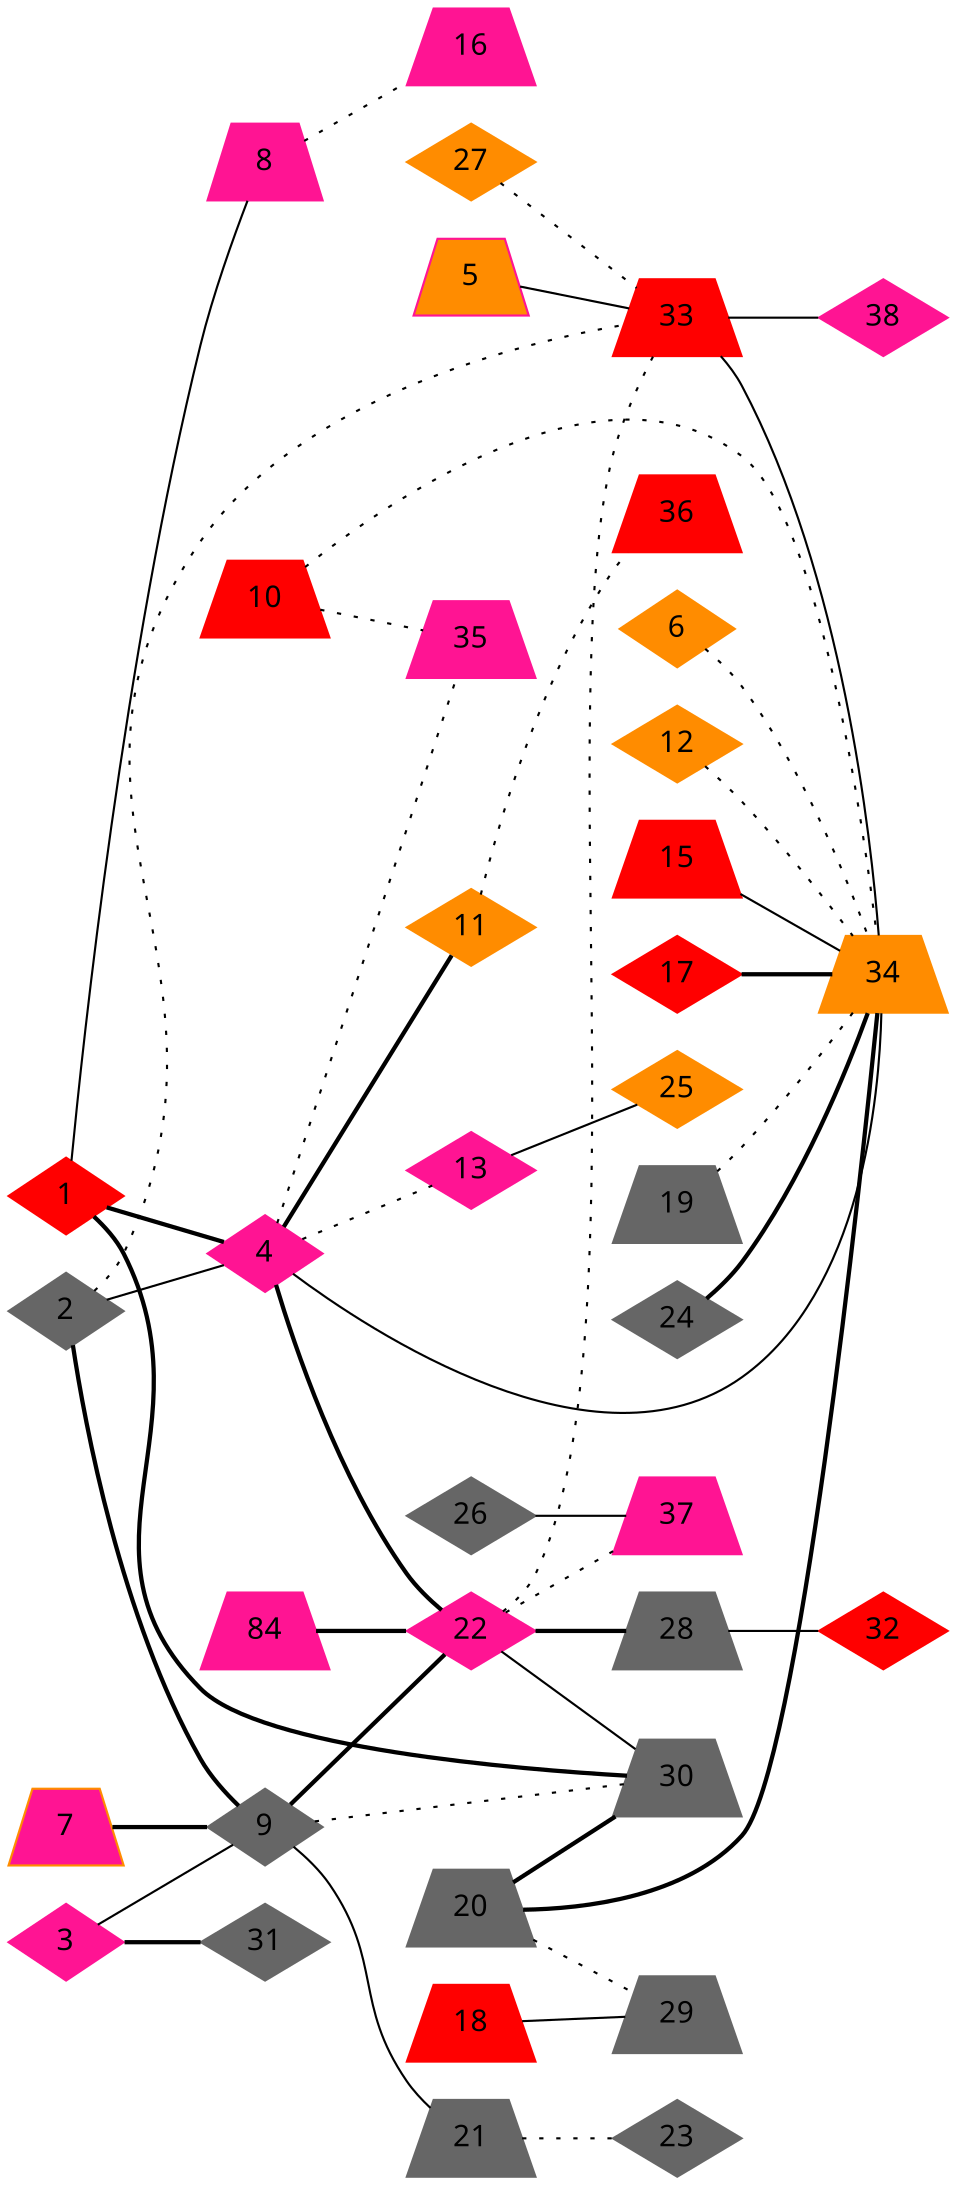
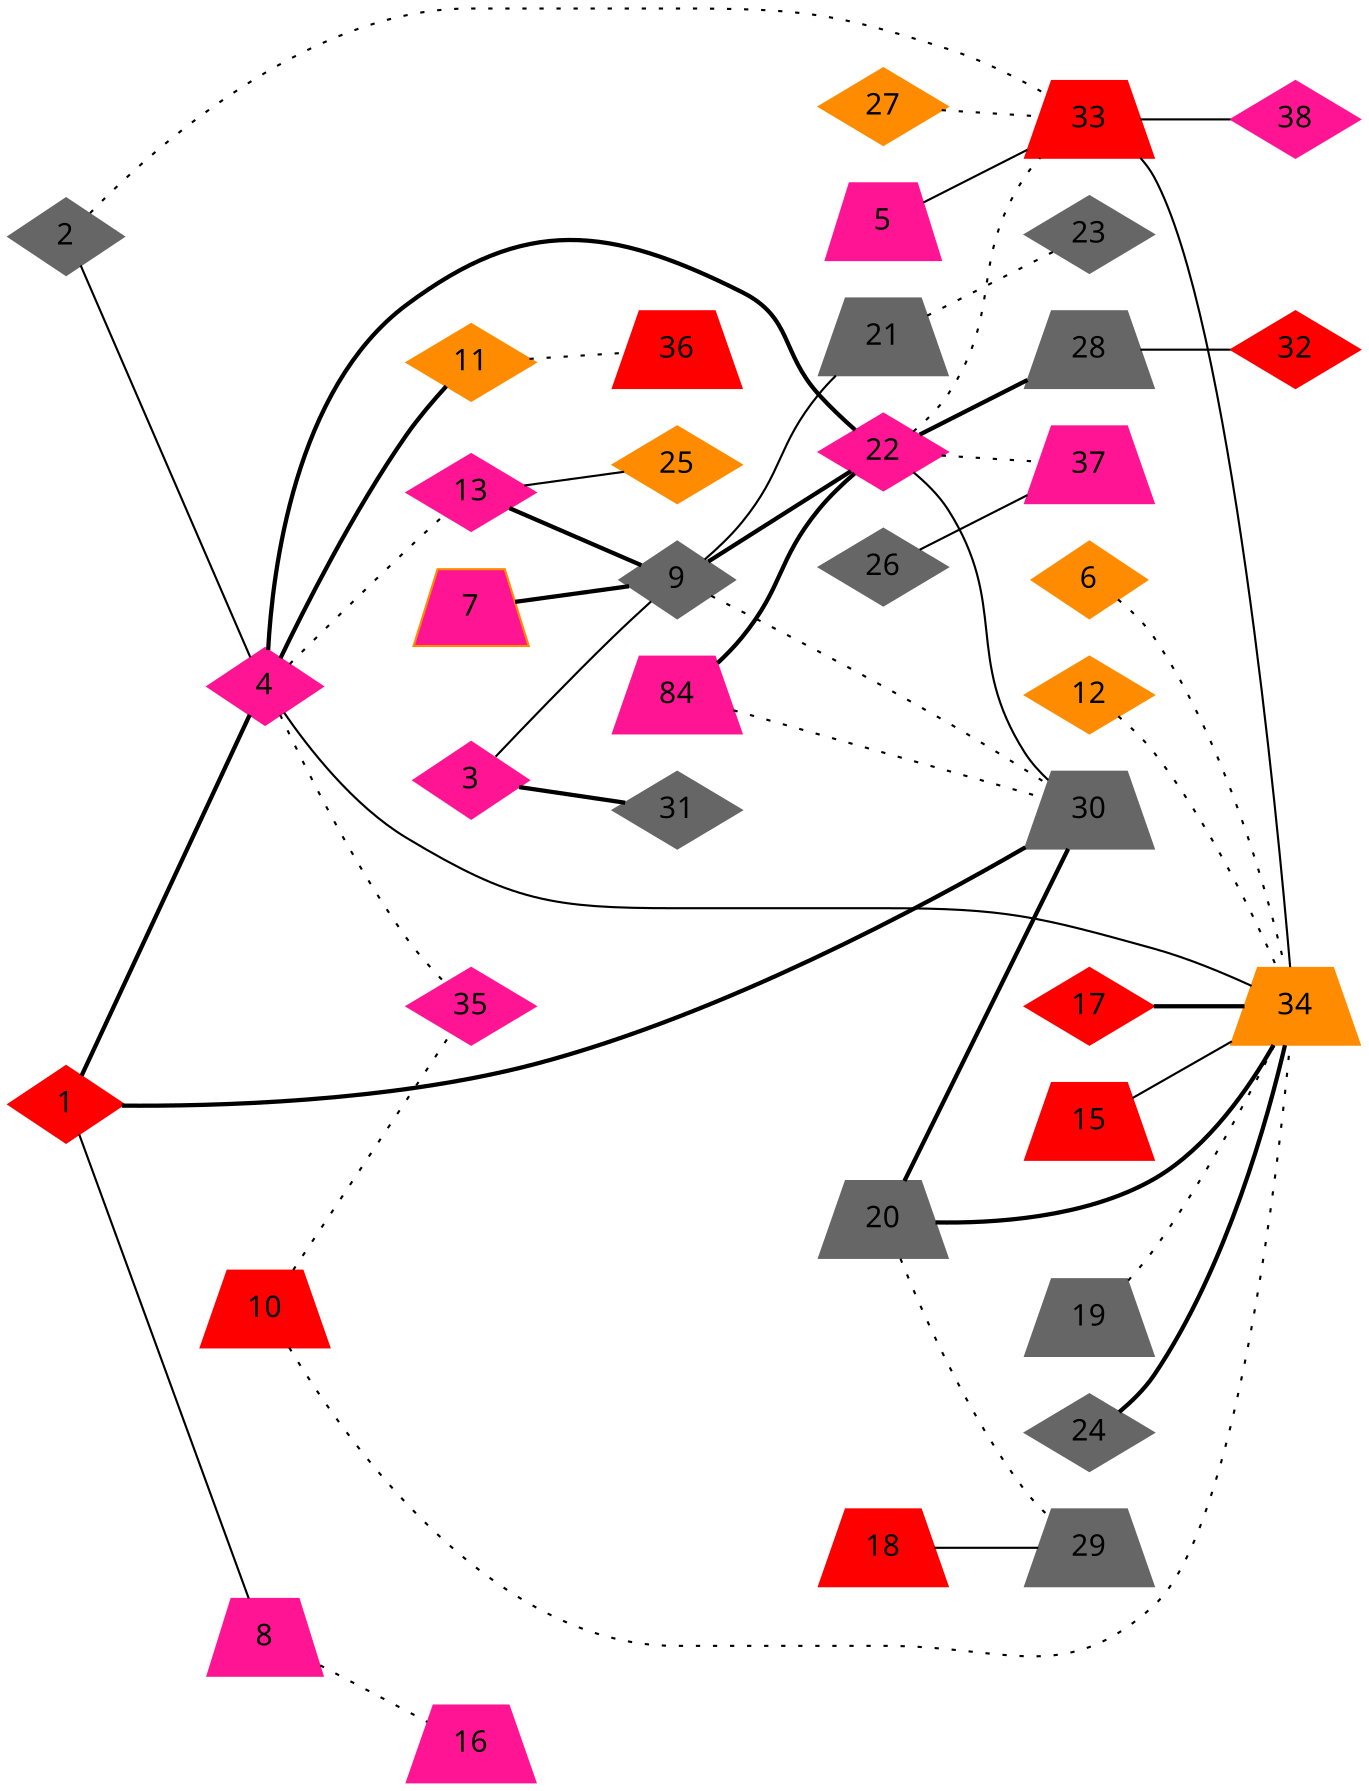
(471, 277) -> (883, 222)
(471, 640) -> (471, 1006)
none -> (888, 754)
(128, 1587) -> (575, 537)
